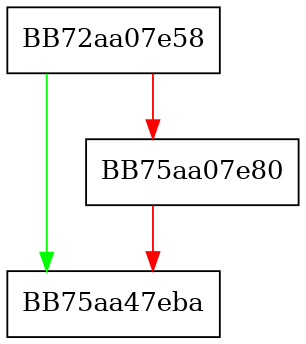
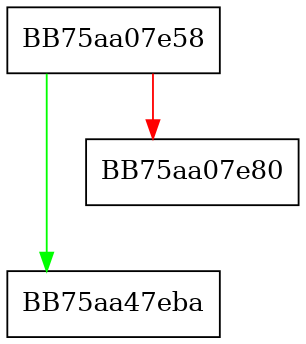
(114, 40) -> (114, 40)
(153, 229) -> none
